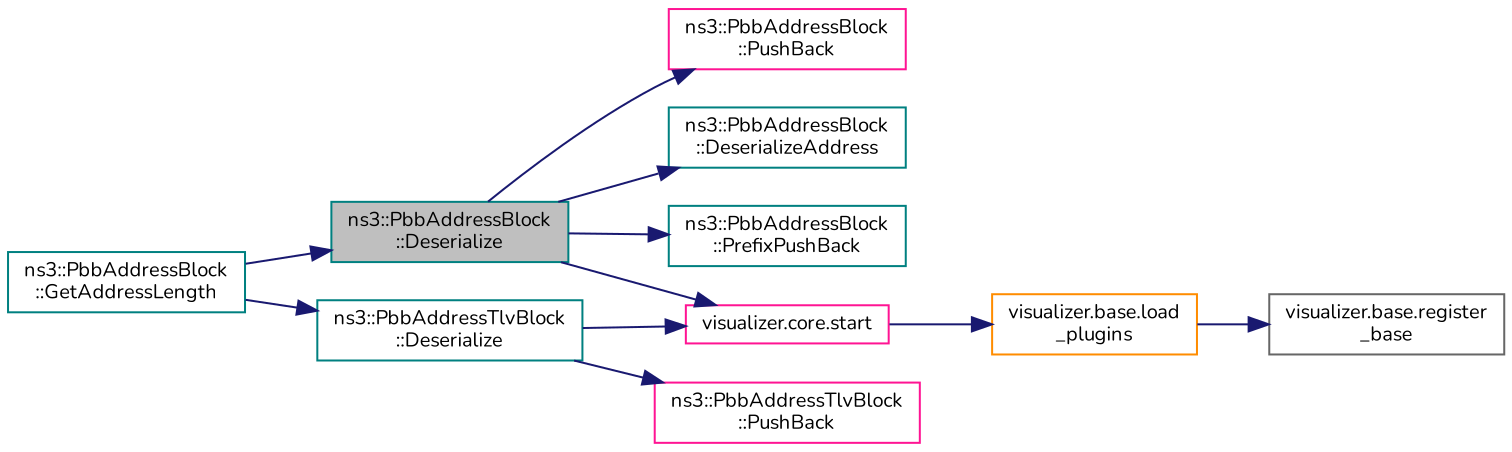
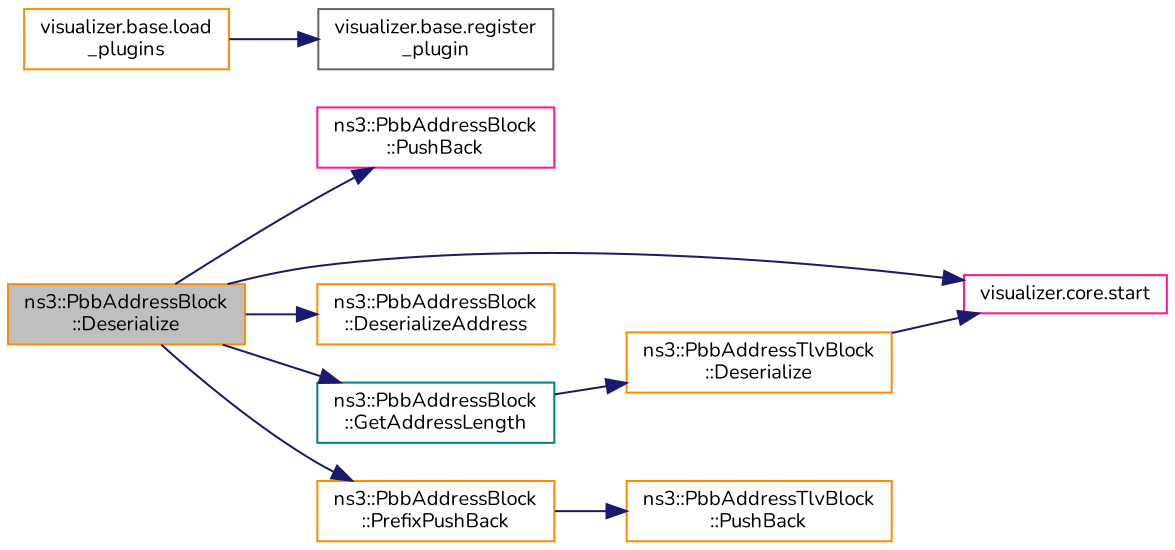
(787, 138) -> (436, 314)
(450, 232) -> (127, 314)
(787, 236) -> (436, 511)
(279, 259) -> (271, 360)
(930, 324) -> none
(1387, 324) -> (436, 39)
(450, 330) -> (759, 363)
(609, 369) -> (581, 511)
(787, 413) -> (759, 511)
